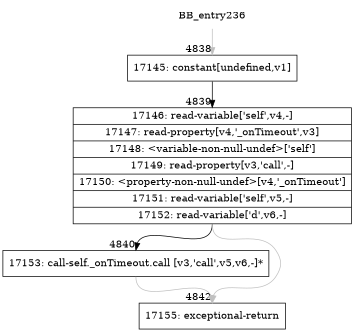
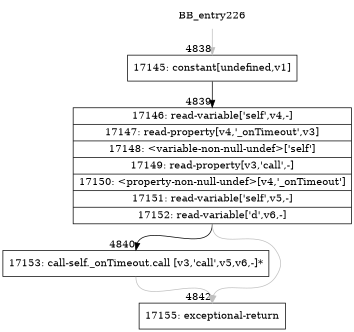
(212, 16) -> (212, 16)
